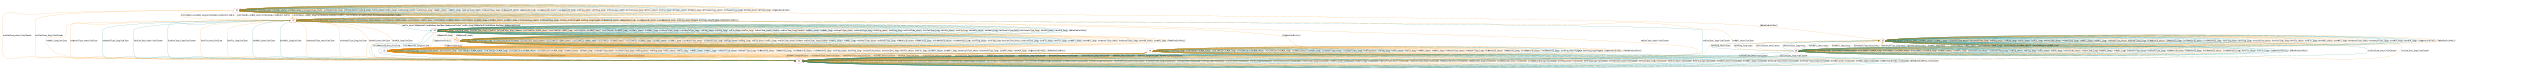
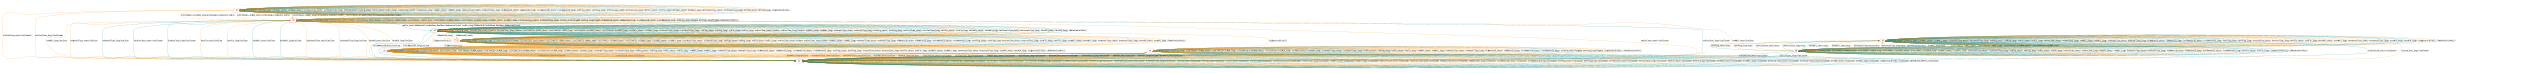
(1060, 15) -> none
(1020, 25) -> (1054, 33)
